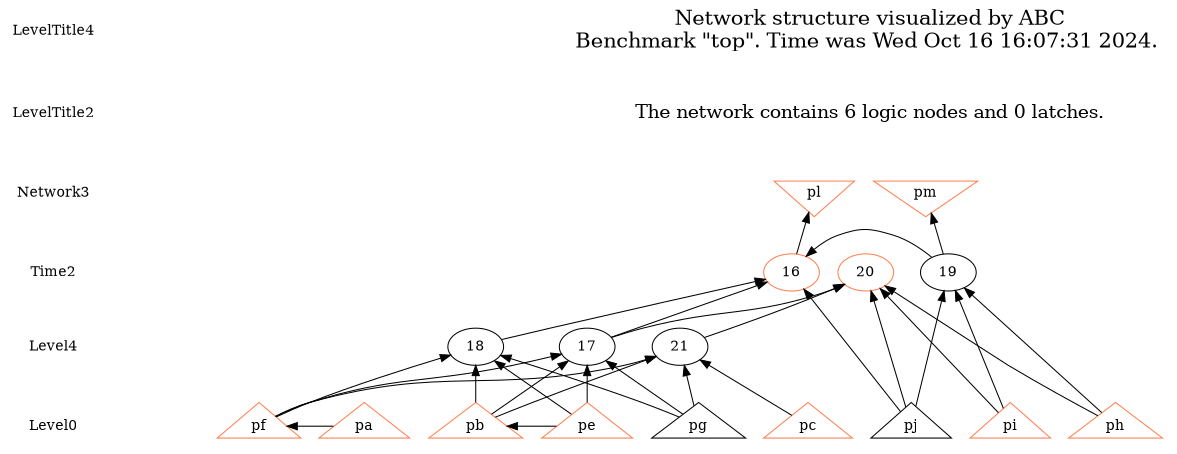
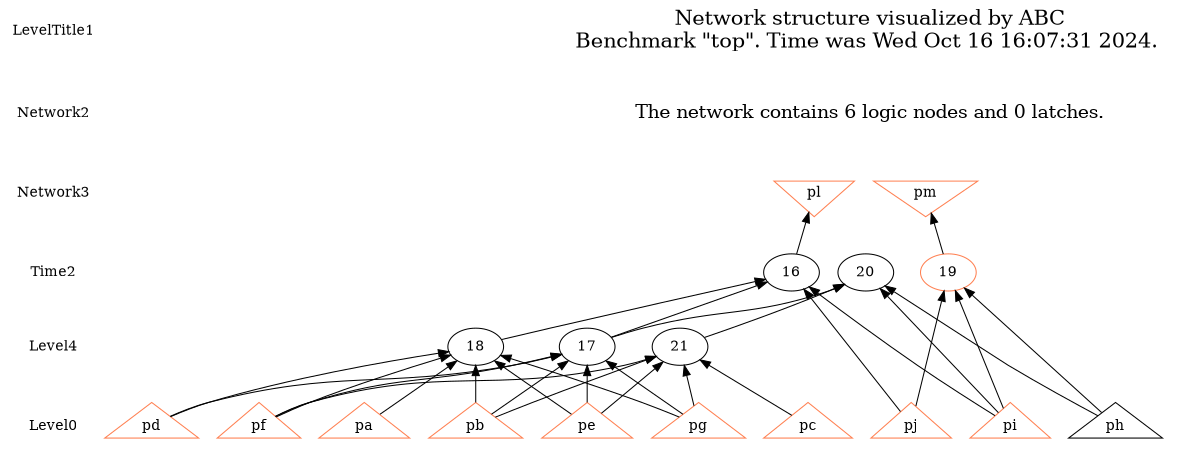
(54, 31) -> (54, 31)
(54, 114) -> (54, 114)
(874, 230) -> (905, 357)
(792, 272) -> (792, 272)
(866, 272) -> (866, 272)
(948, 272) -> (948, 272)
(890, 354) -> none
none -> (152, 426)
(315, 426) -> (414, 391)
(537, 426) -> (628, 391)
(699, 426) -> (699, 426)
(911, 426) -> (911, 426)
(1116, 426) -> (1116, 426)
